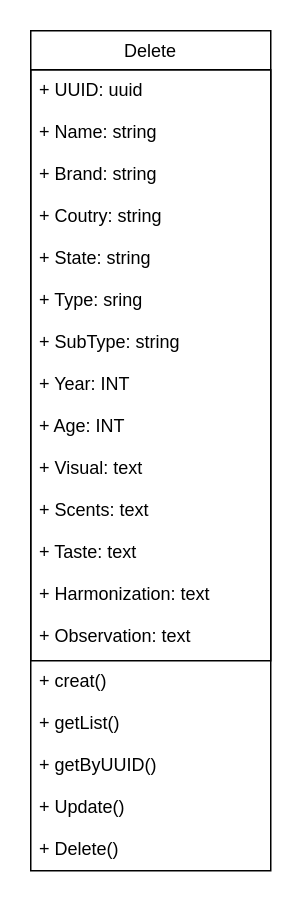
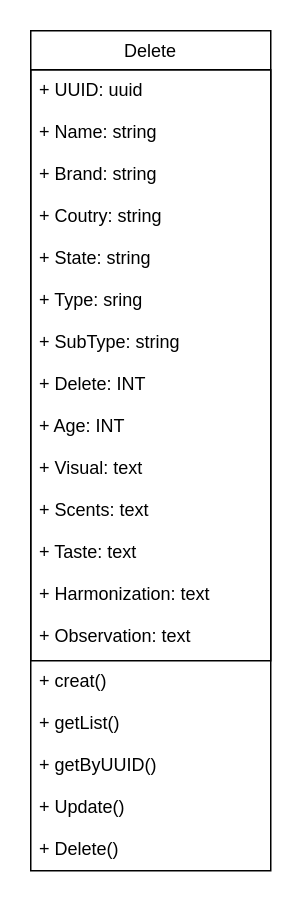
(90, 90) -> (90, 90)
